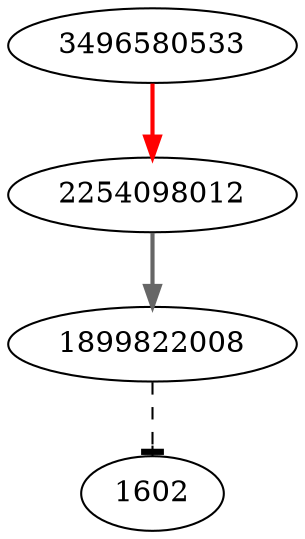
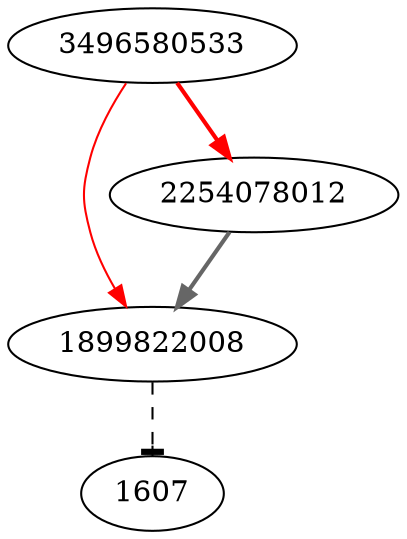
none -> (85, 185)
(153, 195) -> (254, 195)
(153, 494) -> (153, 494)
